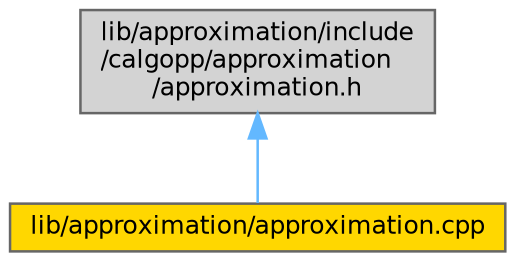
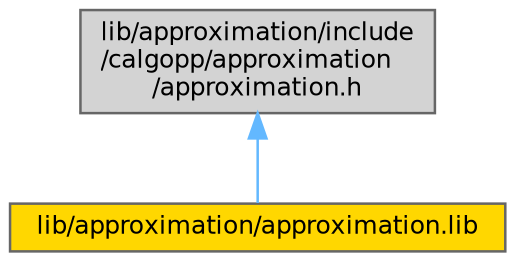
(258, 228) -> (258, 228)
